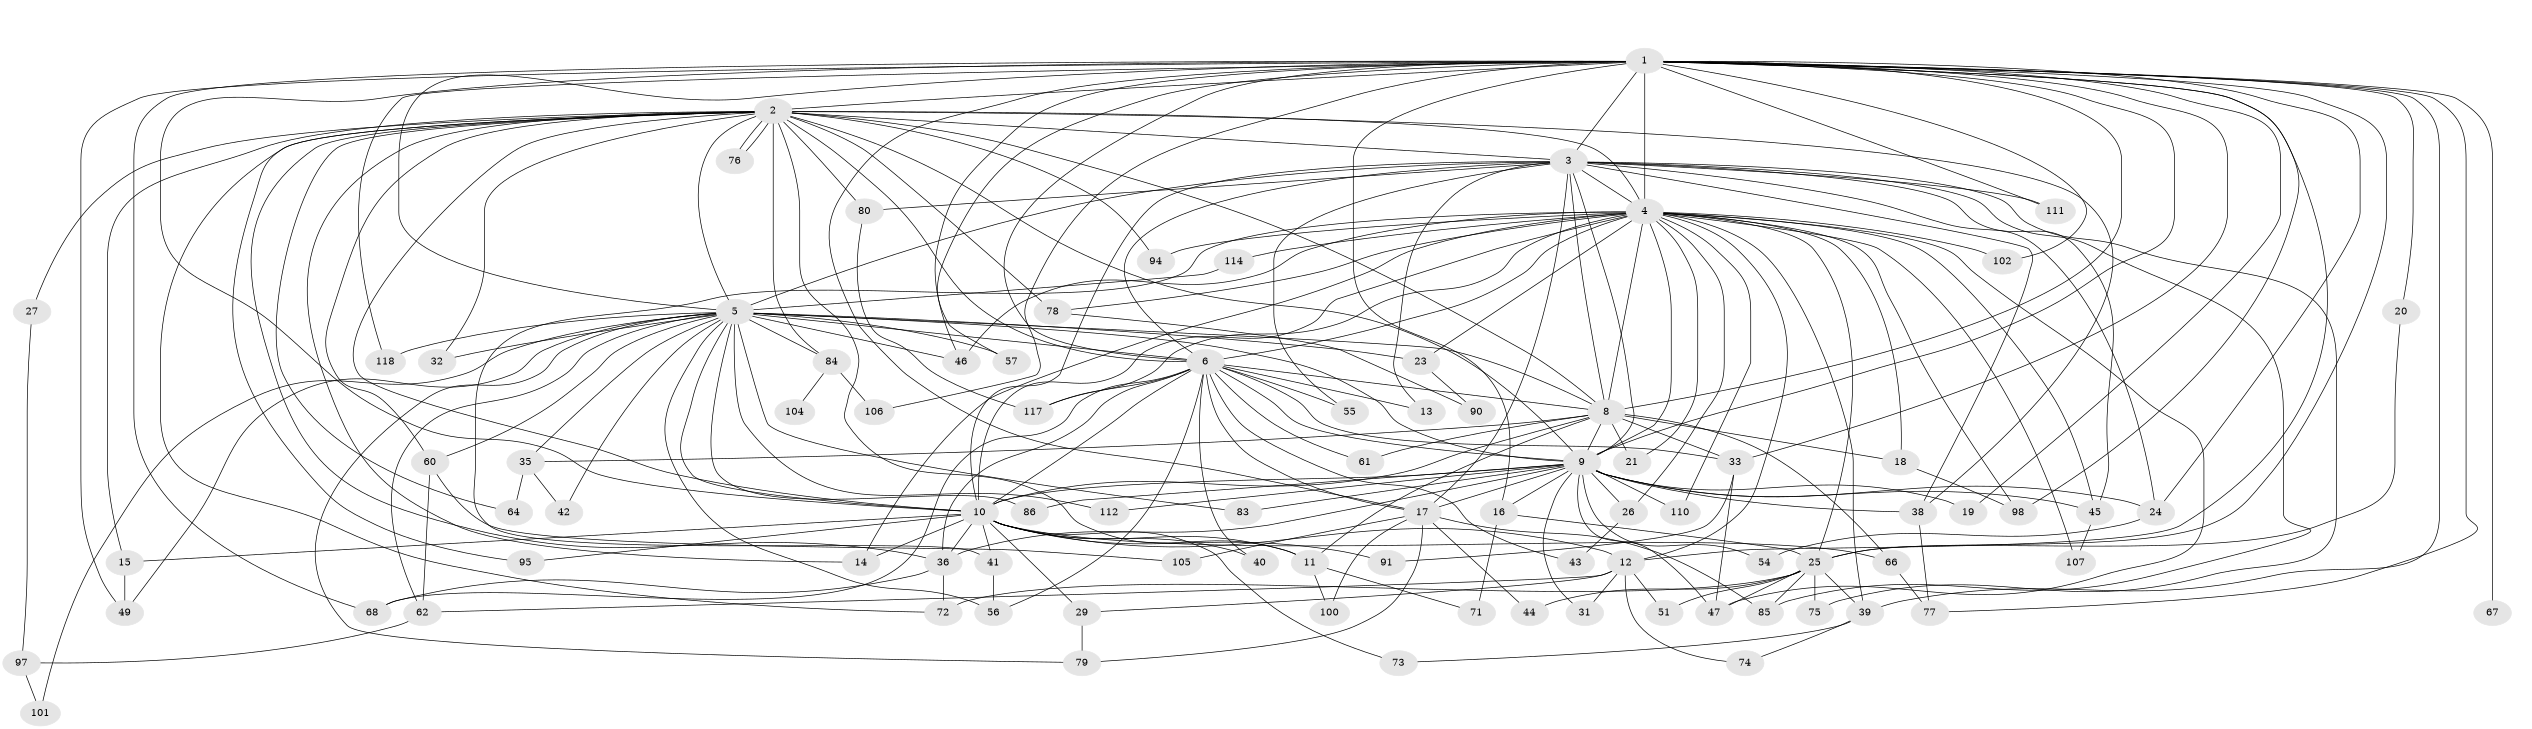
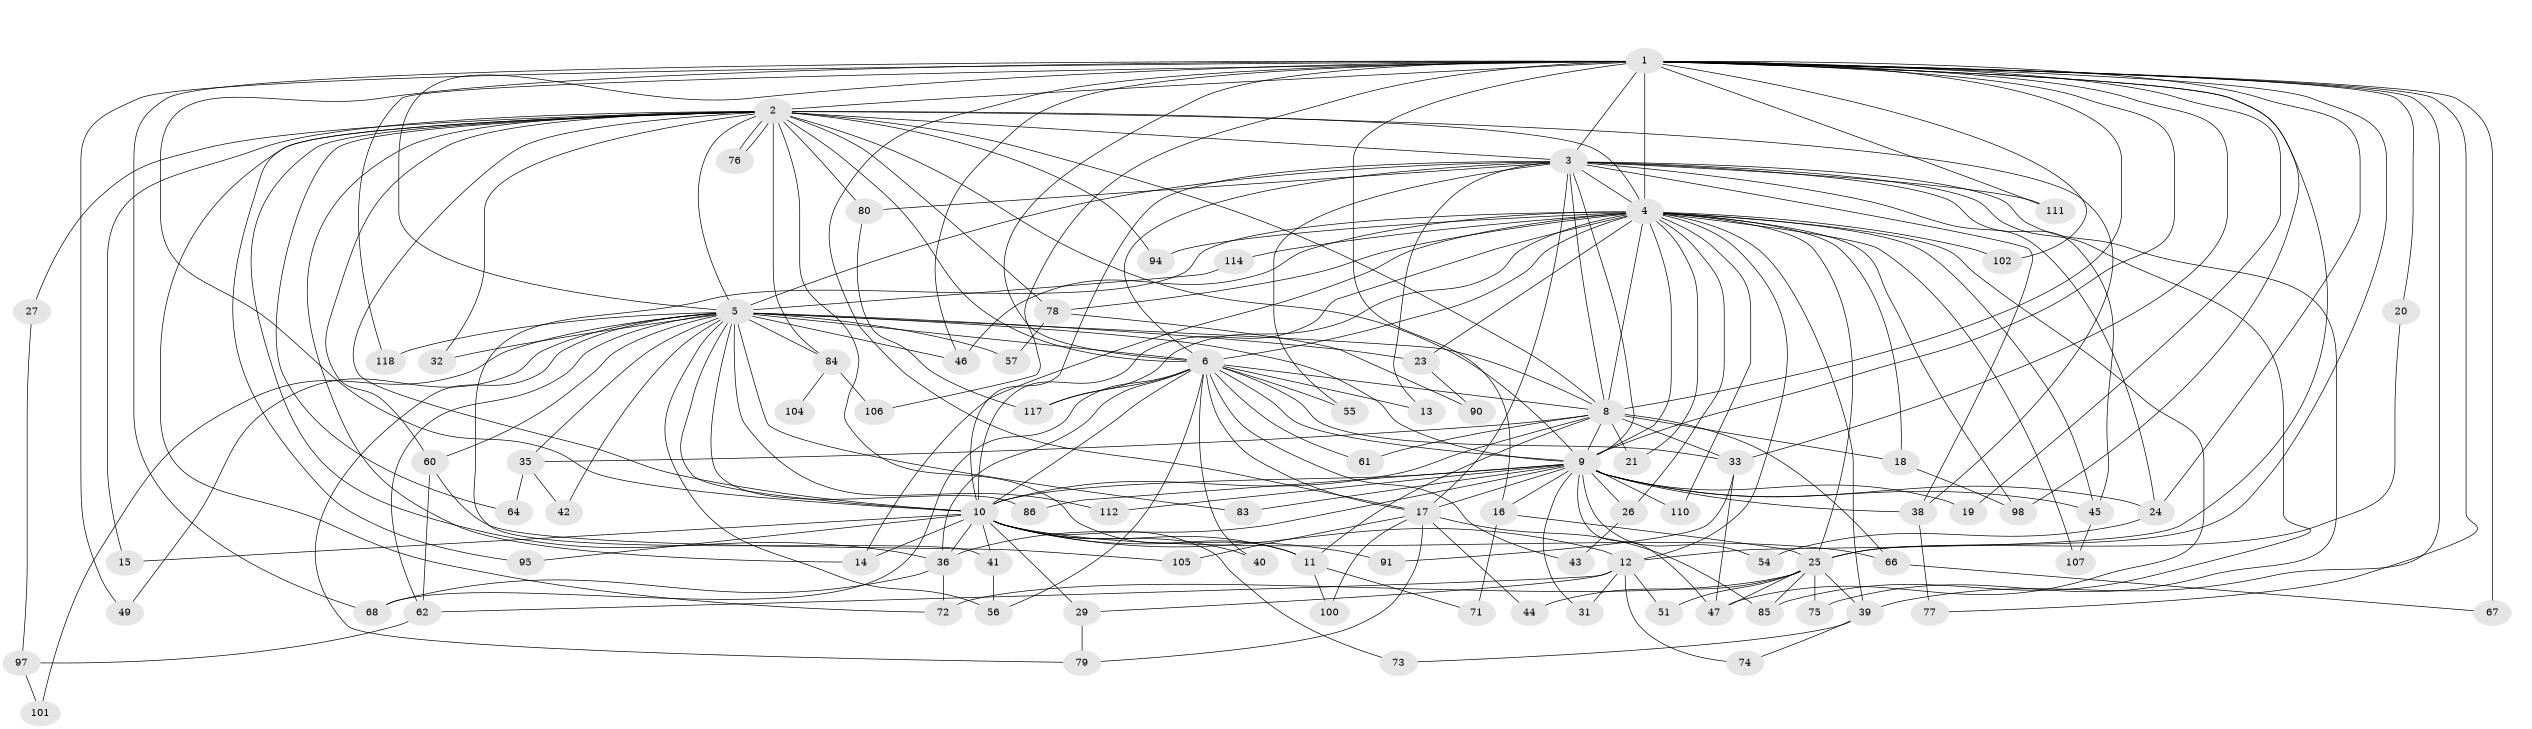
(1189, 89) -> (1032, 337)
(125, 588) -> none
(1911, 588) -> (2220, 590)
